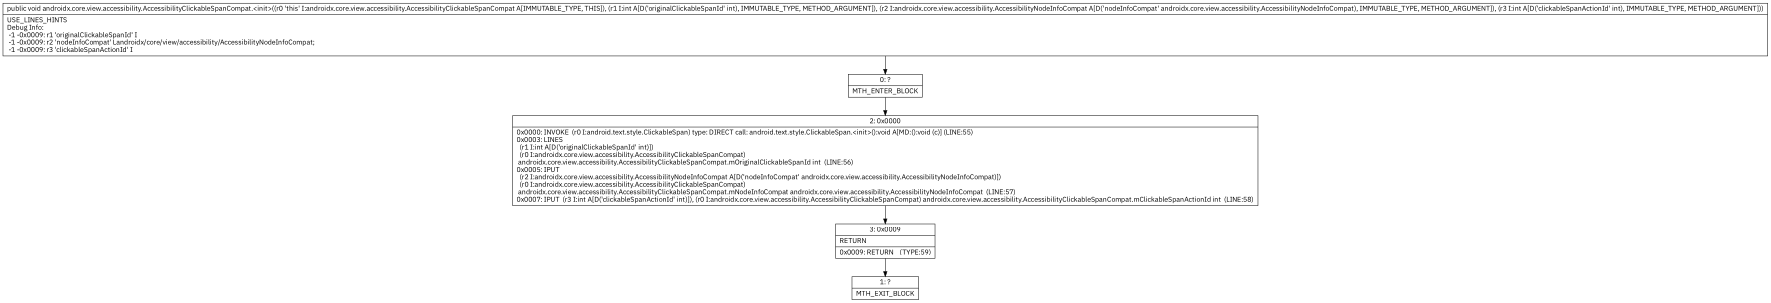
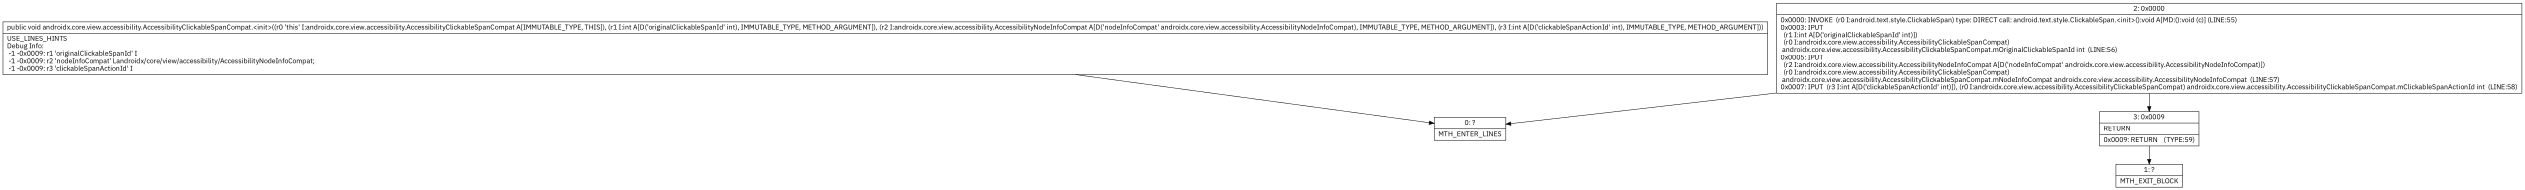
(885, 91) -> (1470, 134)
(885, 104) -> (1644, 108)
(541, 140) -> (1804, 28)
